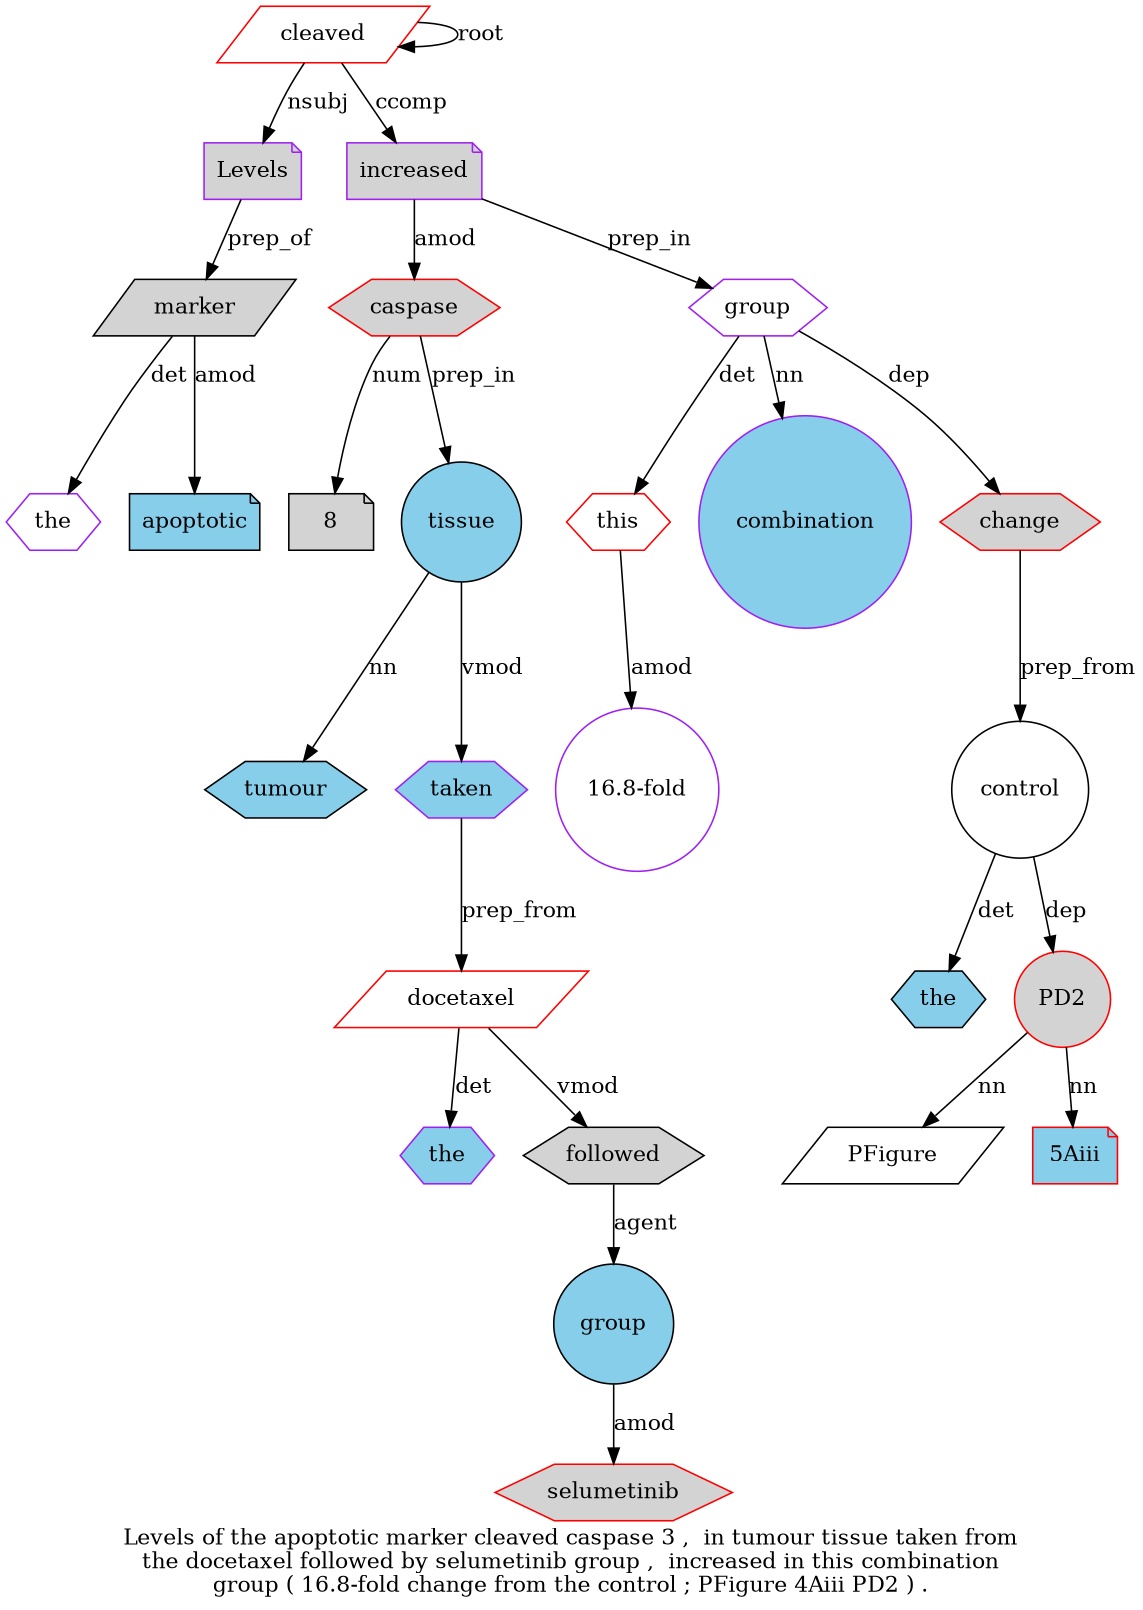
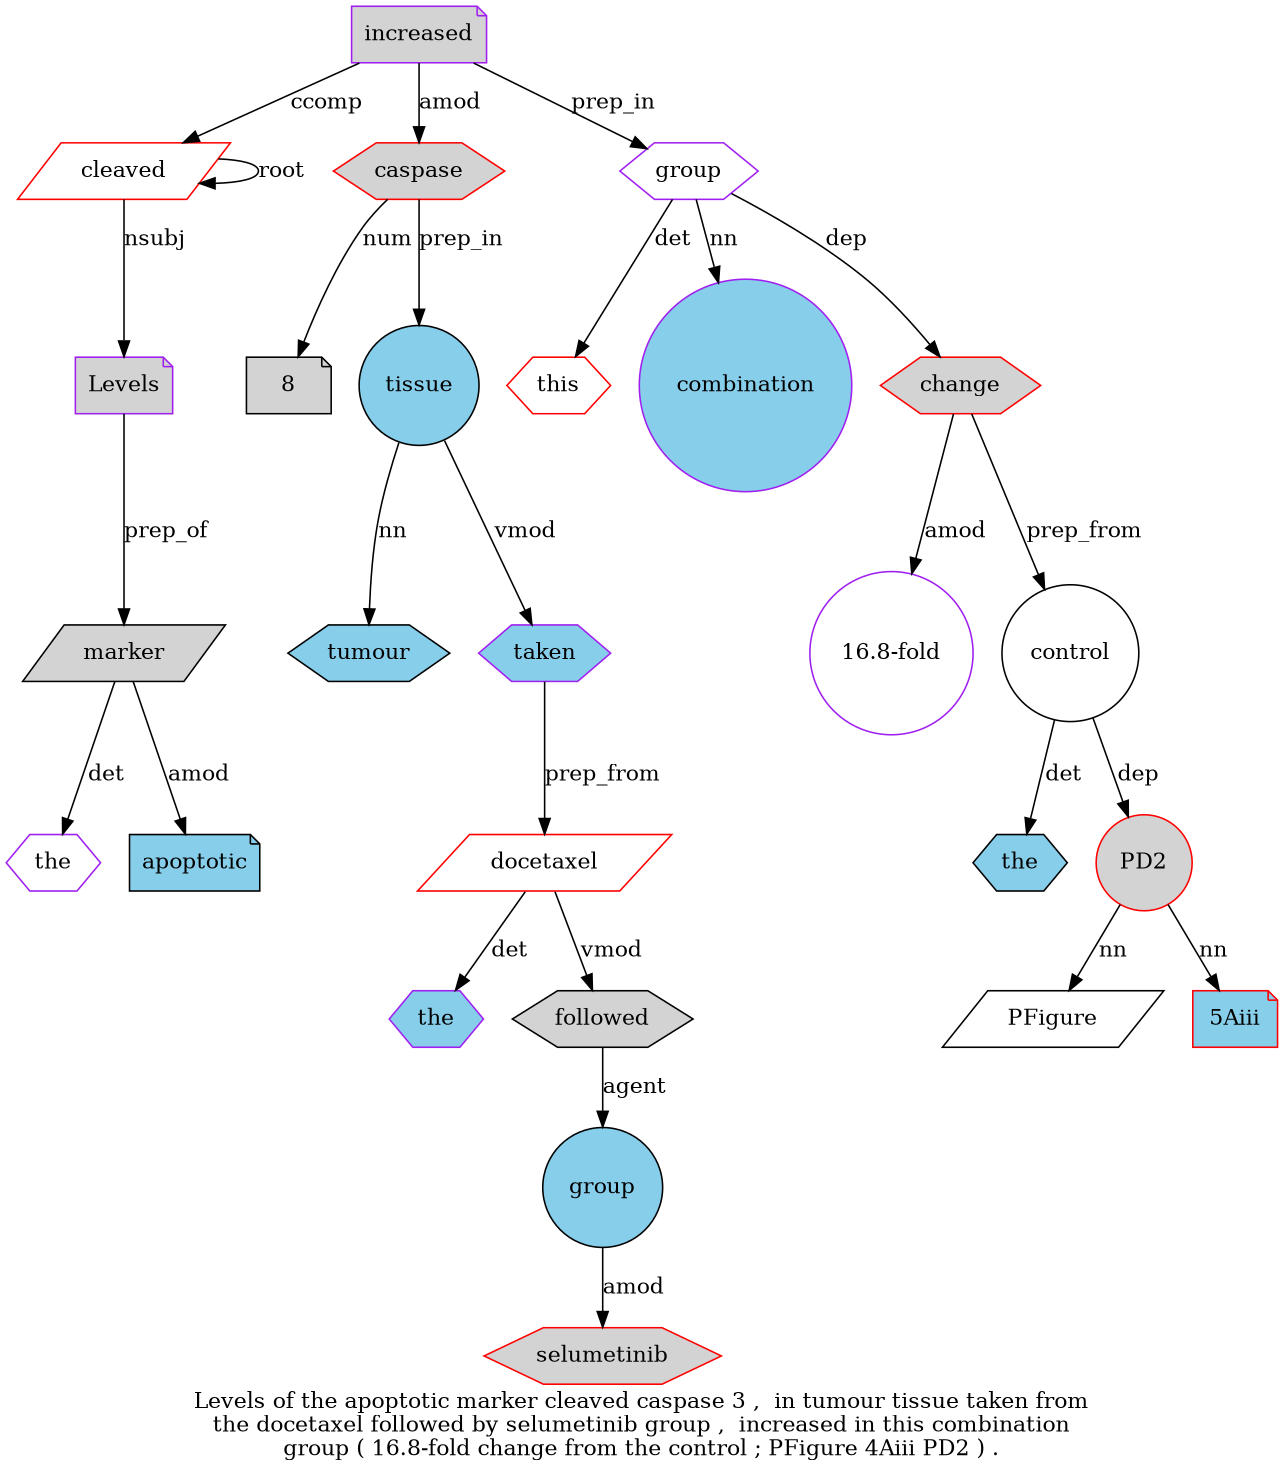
(364, 96) -> (278, 100)
(625, 621) -> (935, 486)
